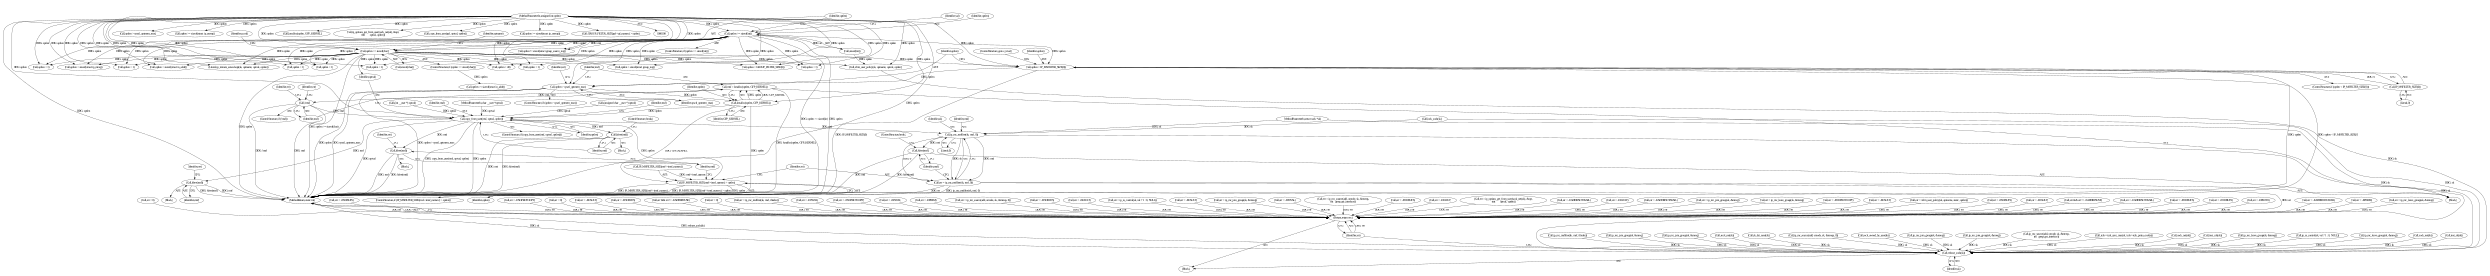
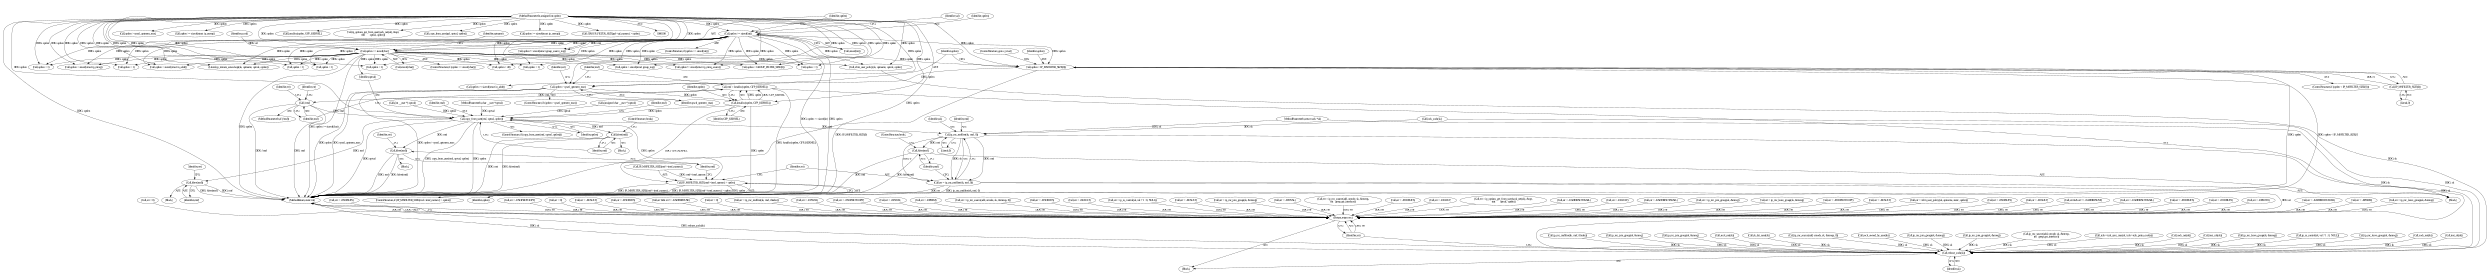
(253, 43) -> (253, 43)
(817, 43) -> (817, 43)
(858, 60) -> (811, 45)
none -> (698, 67)
(469, 77) -> (896, 73)
(274, 119) -> (274, 119)
